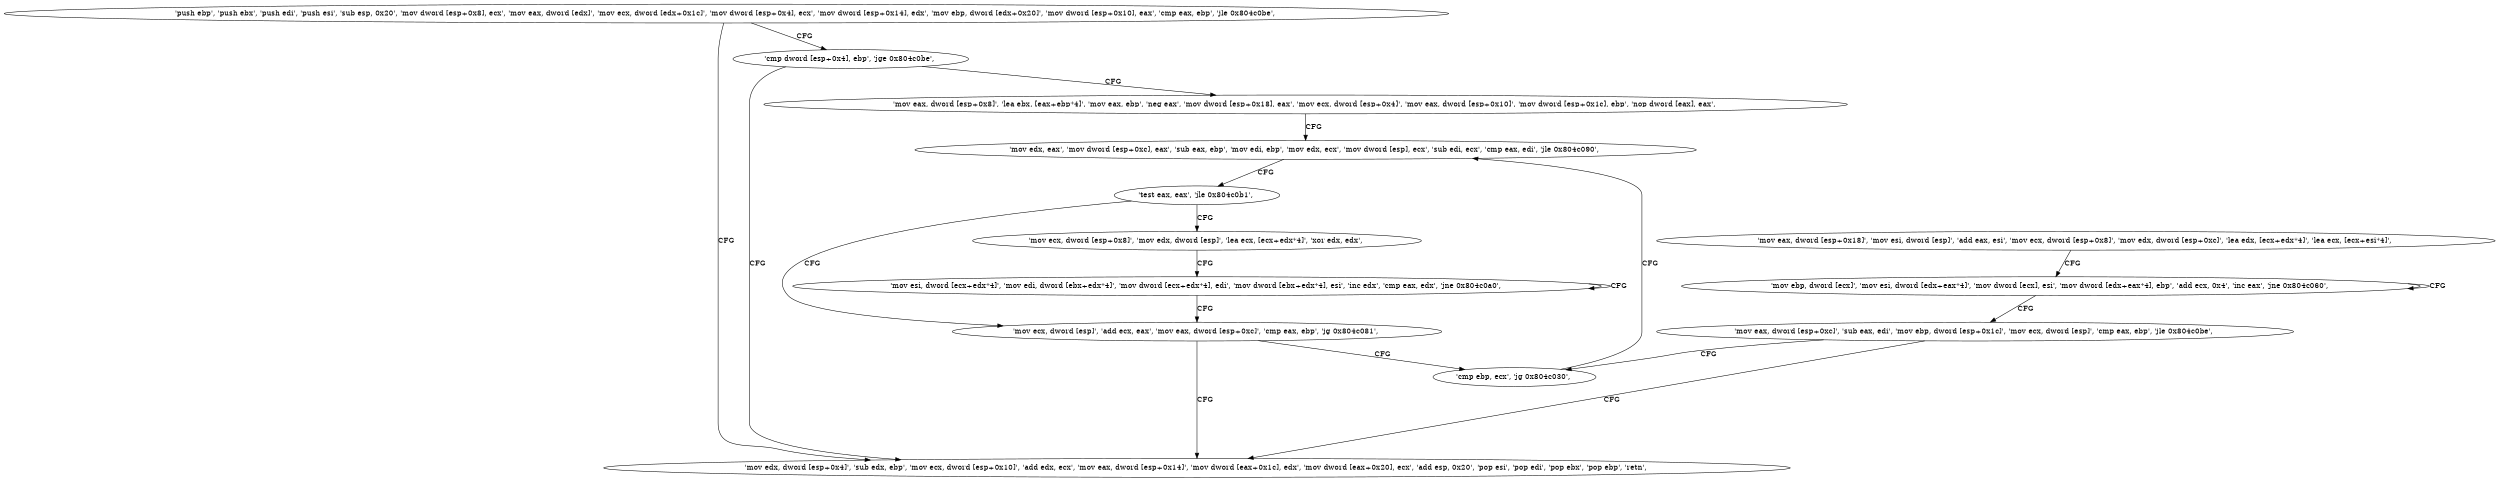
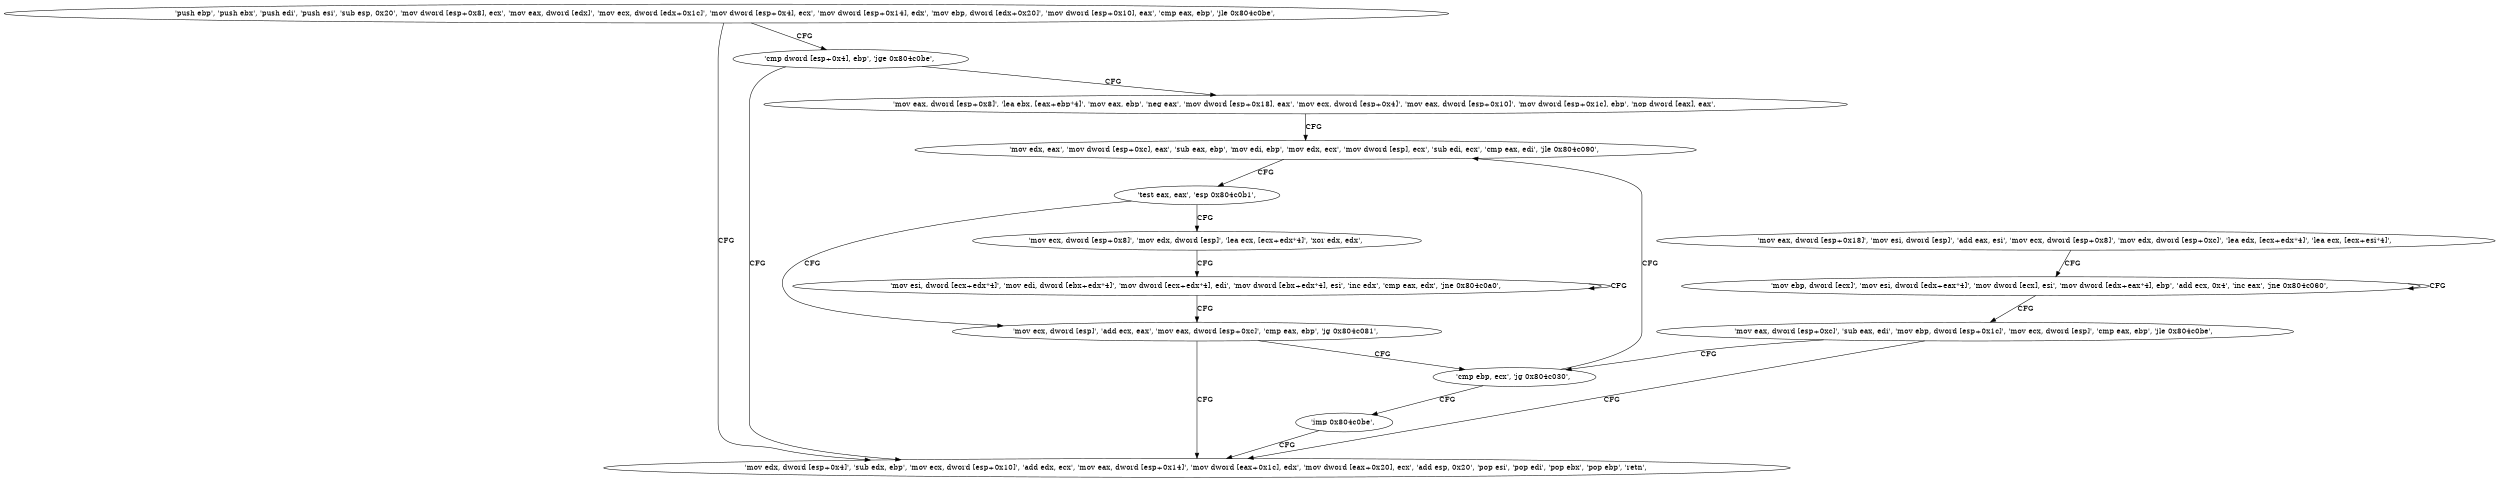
(1197, 195) -> (1197, 195)
none -> (1344, 422)
